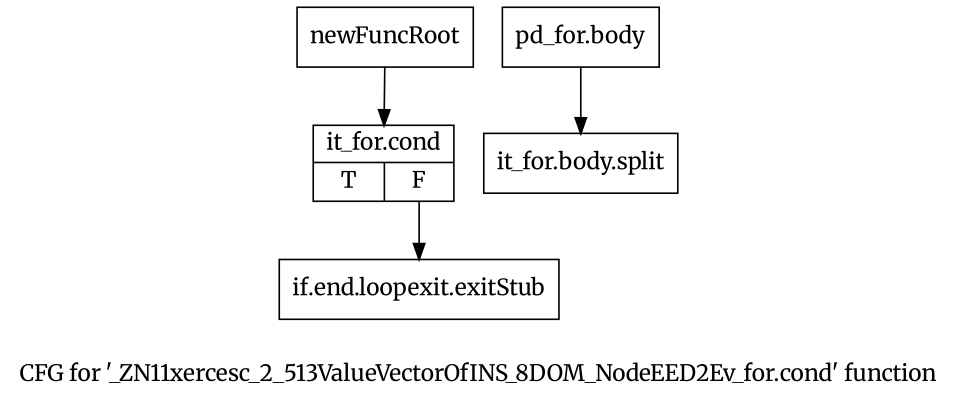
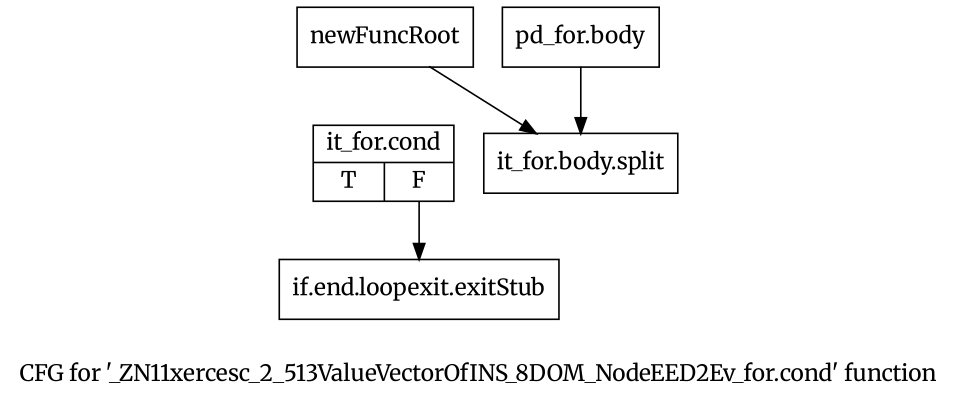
(385, 88) -> (476, 96)
